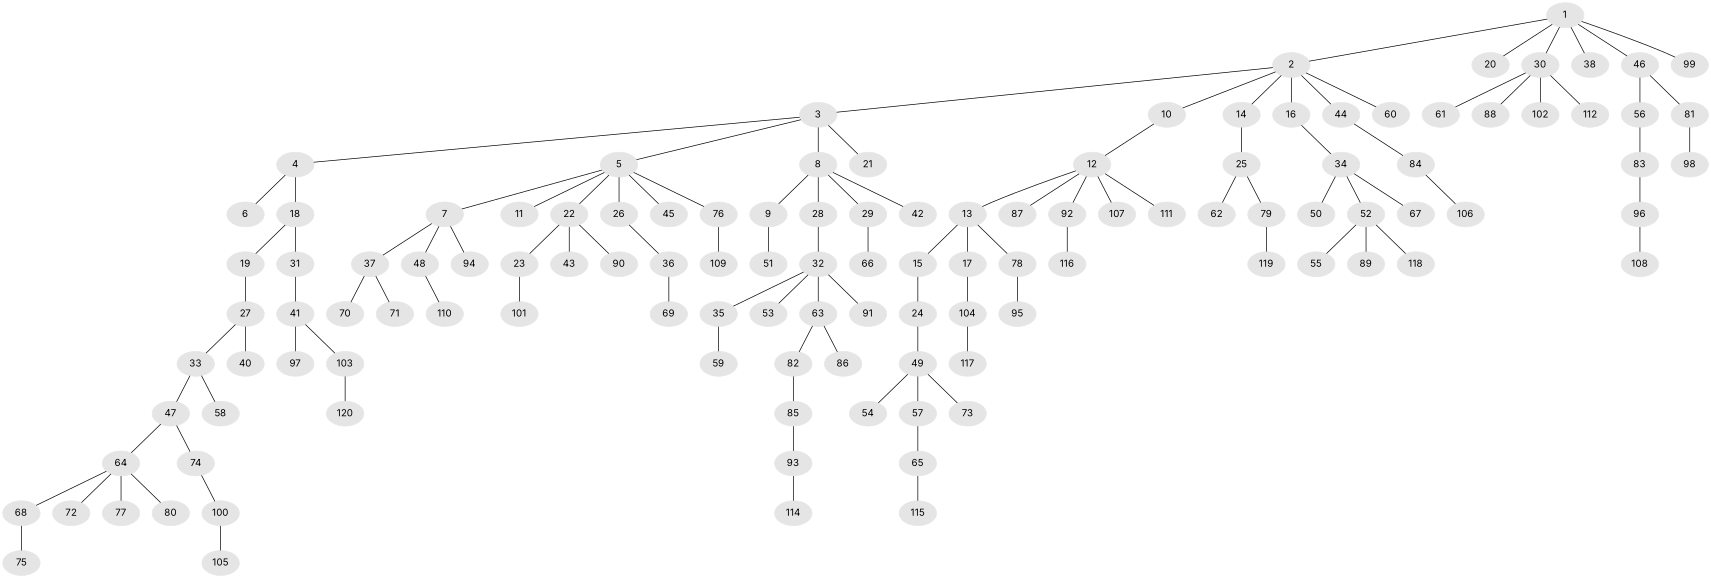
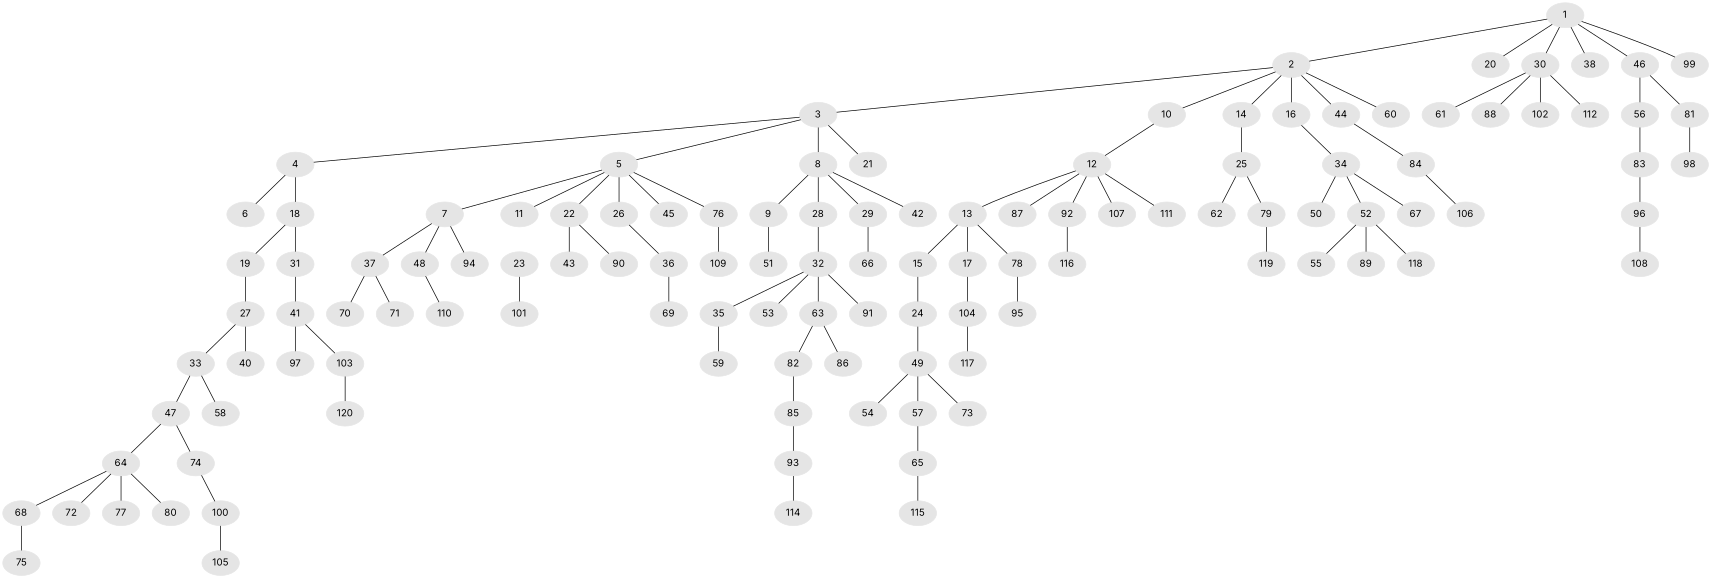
(544, 239) -> none
